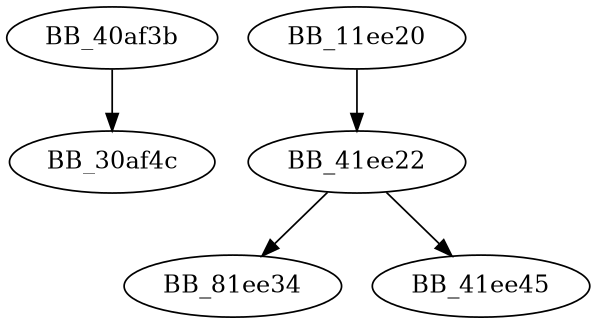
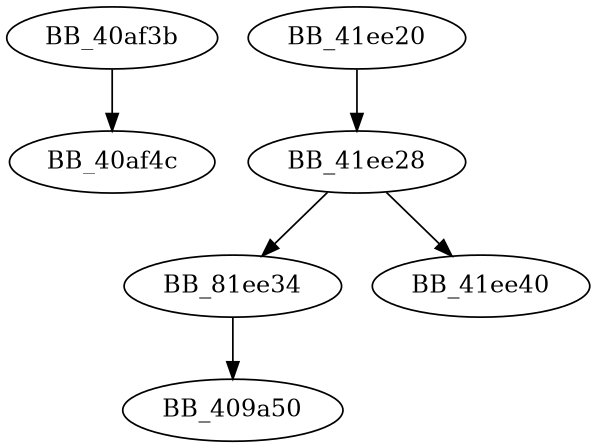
(357, 38) -> (357, 38)
(112, 162) -> (112, 162)
(357, 162) -> (357, 162)
(481, 286) -> (481, 286)
none -> (233, 410)
